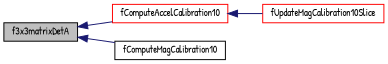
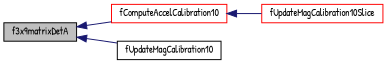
(41, 32) -> (40, 32)
(170, 50) -> (169, 50)
